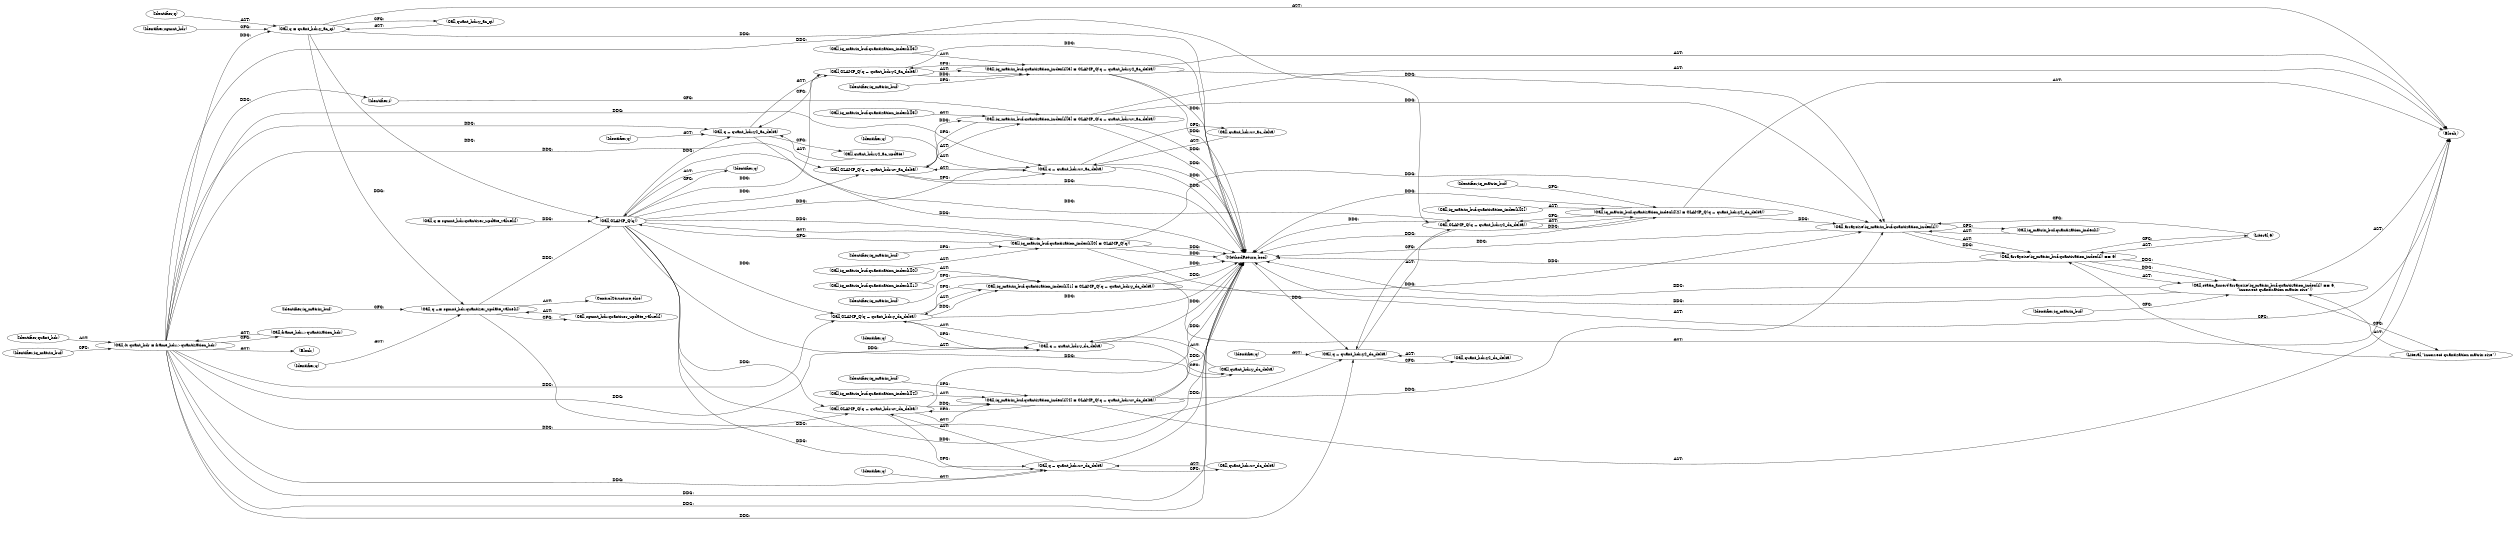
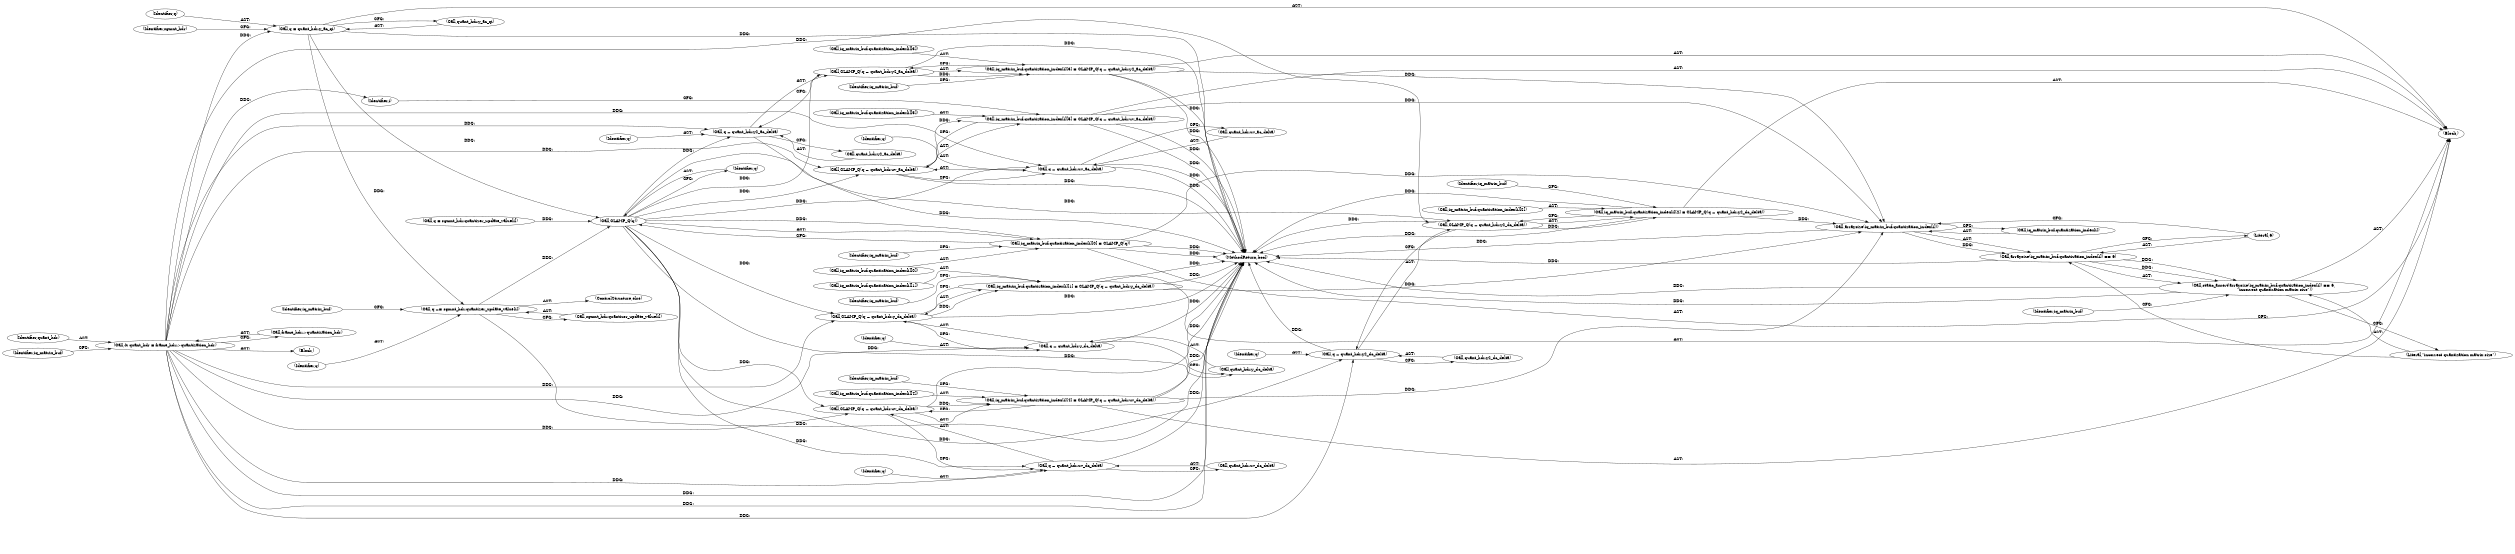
(874, 154) -> (874, 154)
(1298, 306) -> (1279, 319)
